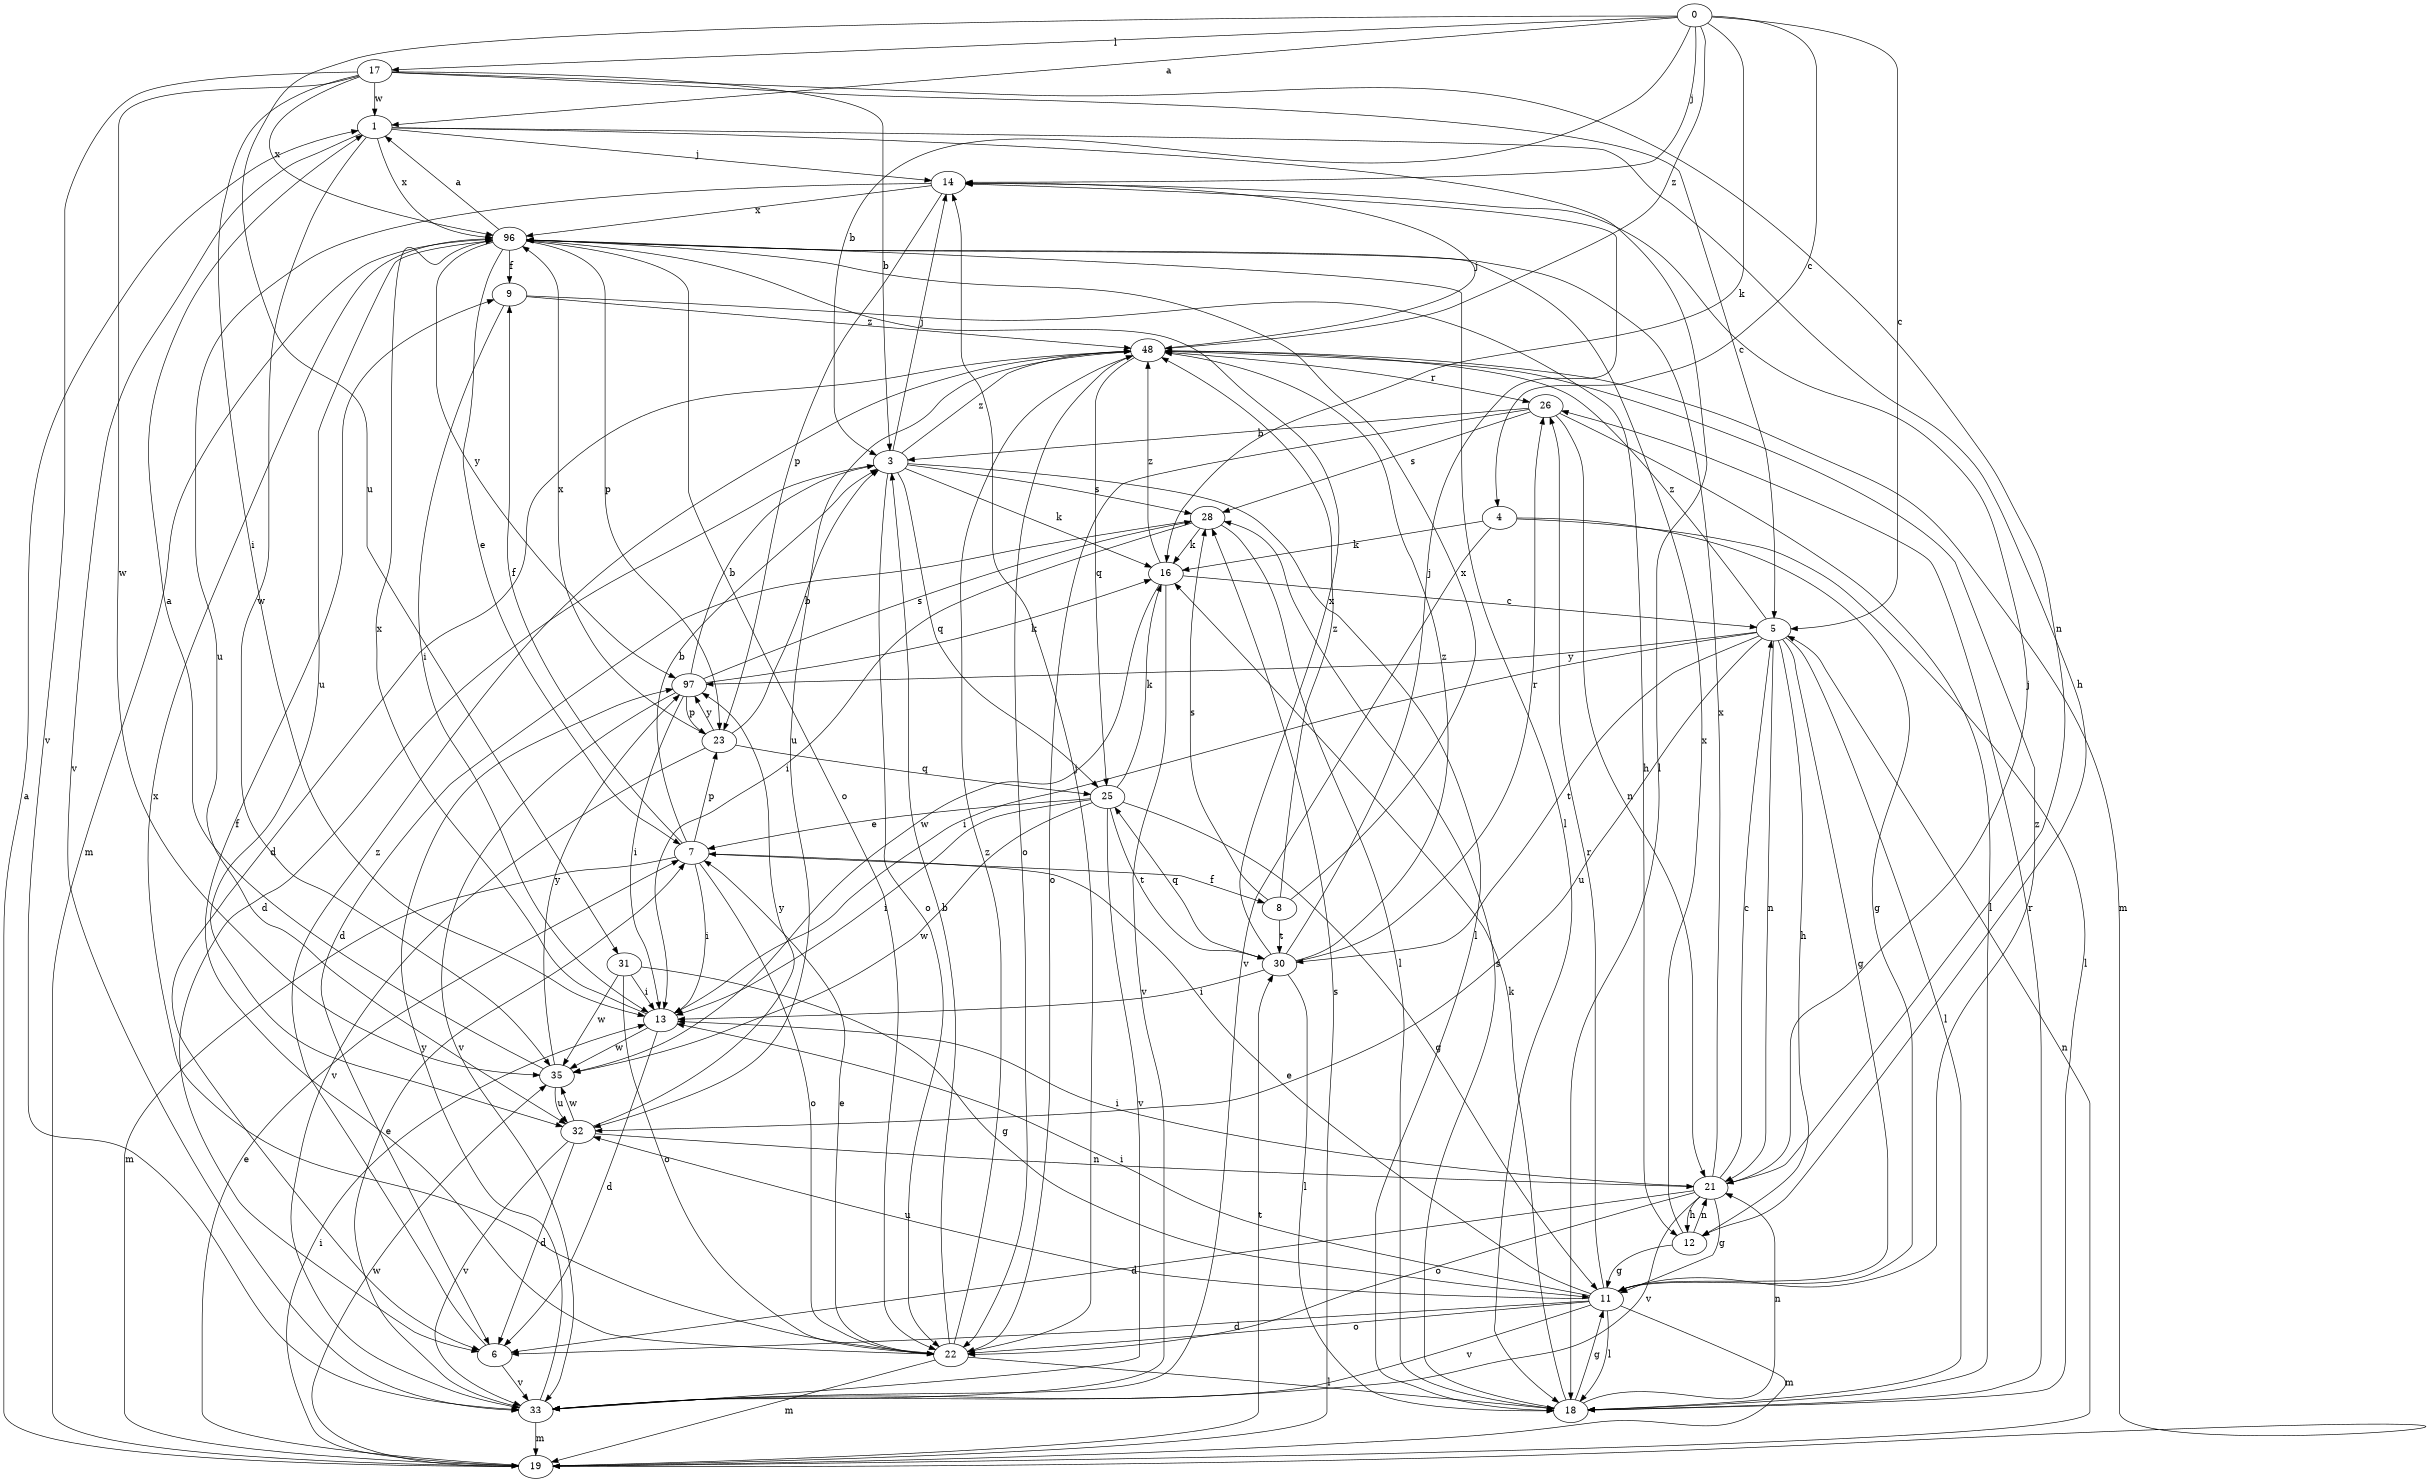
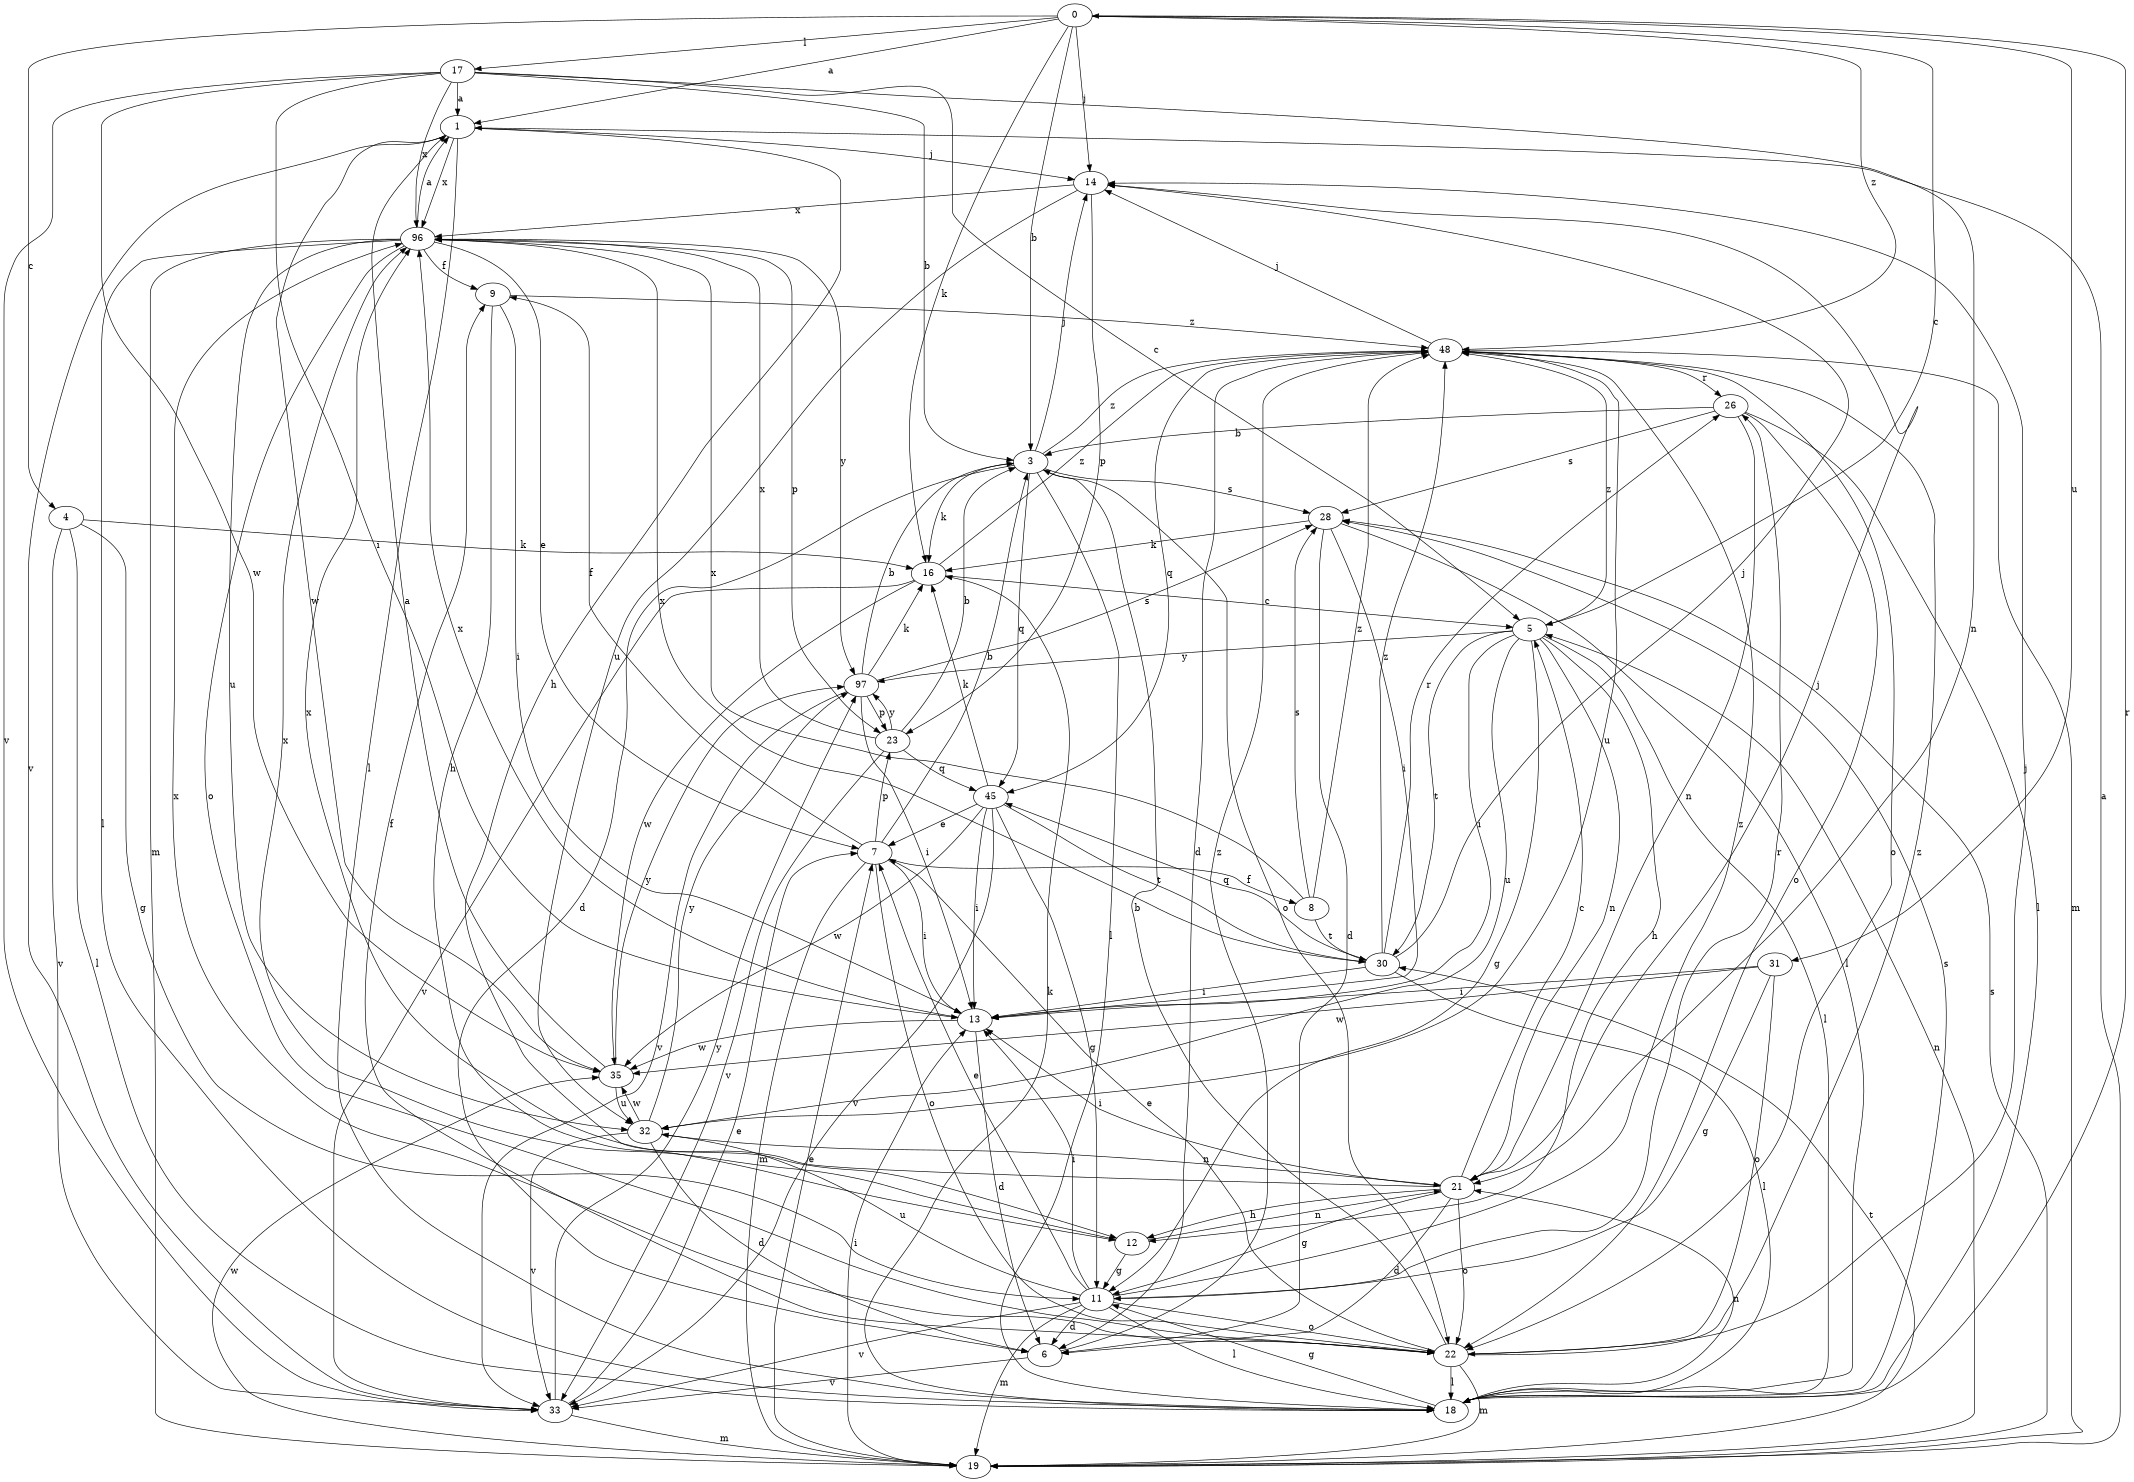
(379, 99) -> (461, 99)
(1108, 797) -> (991, 797)
(2038, 990) -> (2125, 465)
(1384, 1384) -> none
